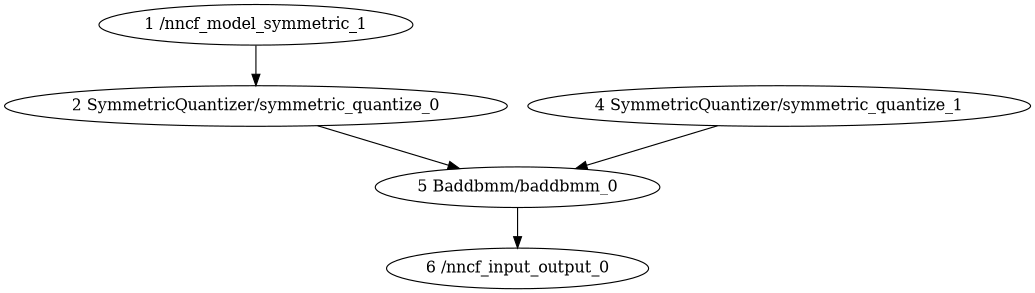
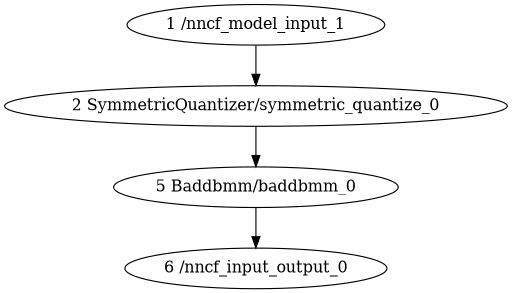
(256, 25) -> (256, 25)
(779, 106) -> none
